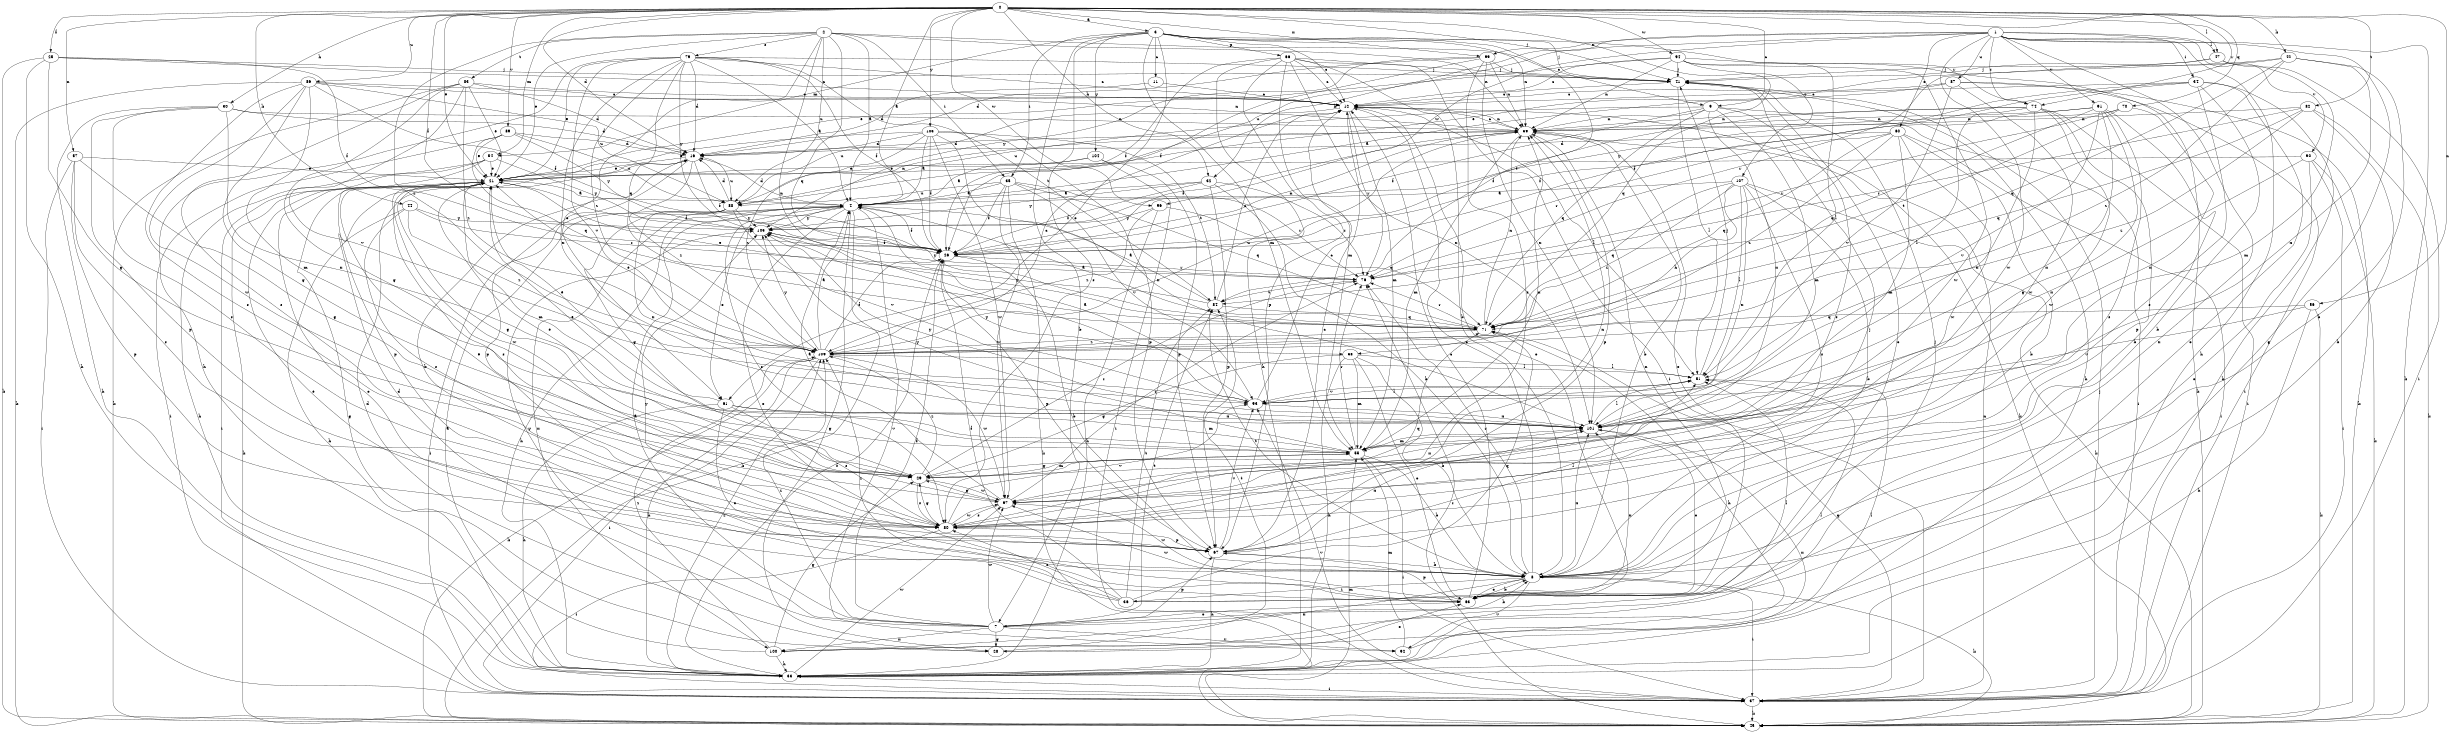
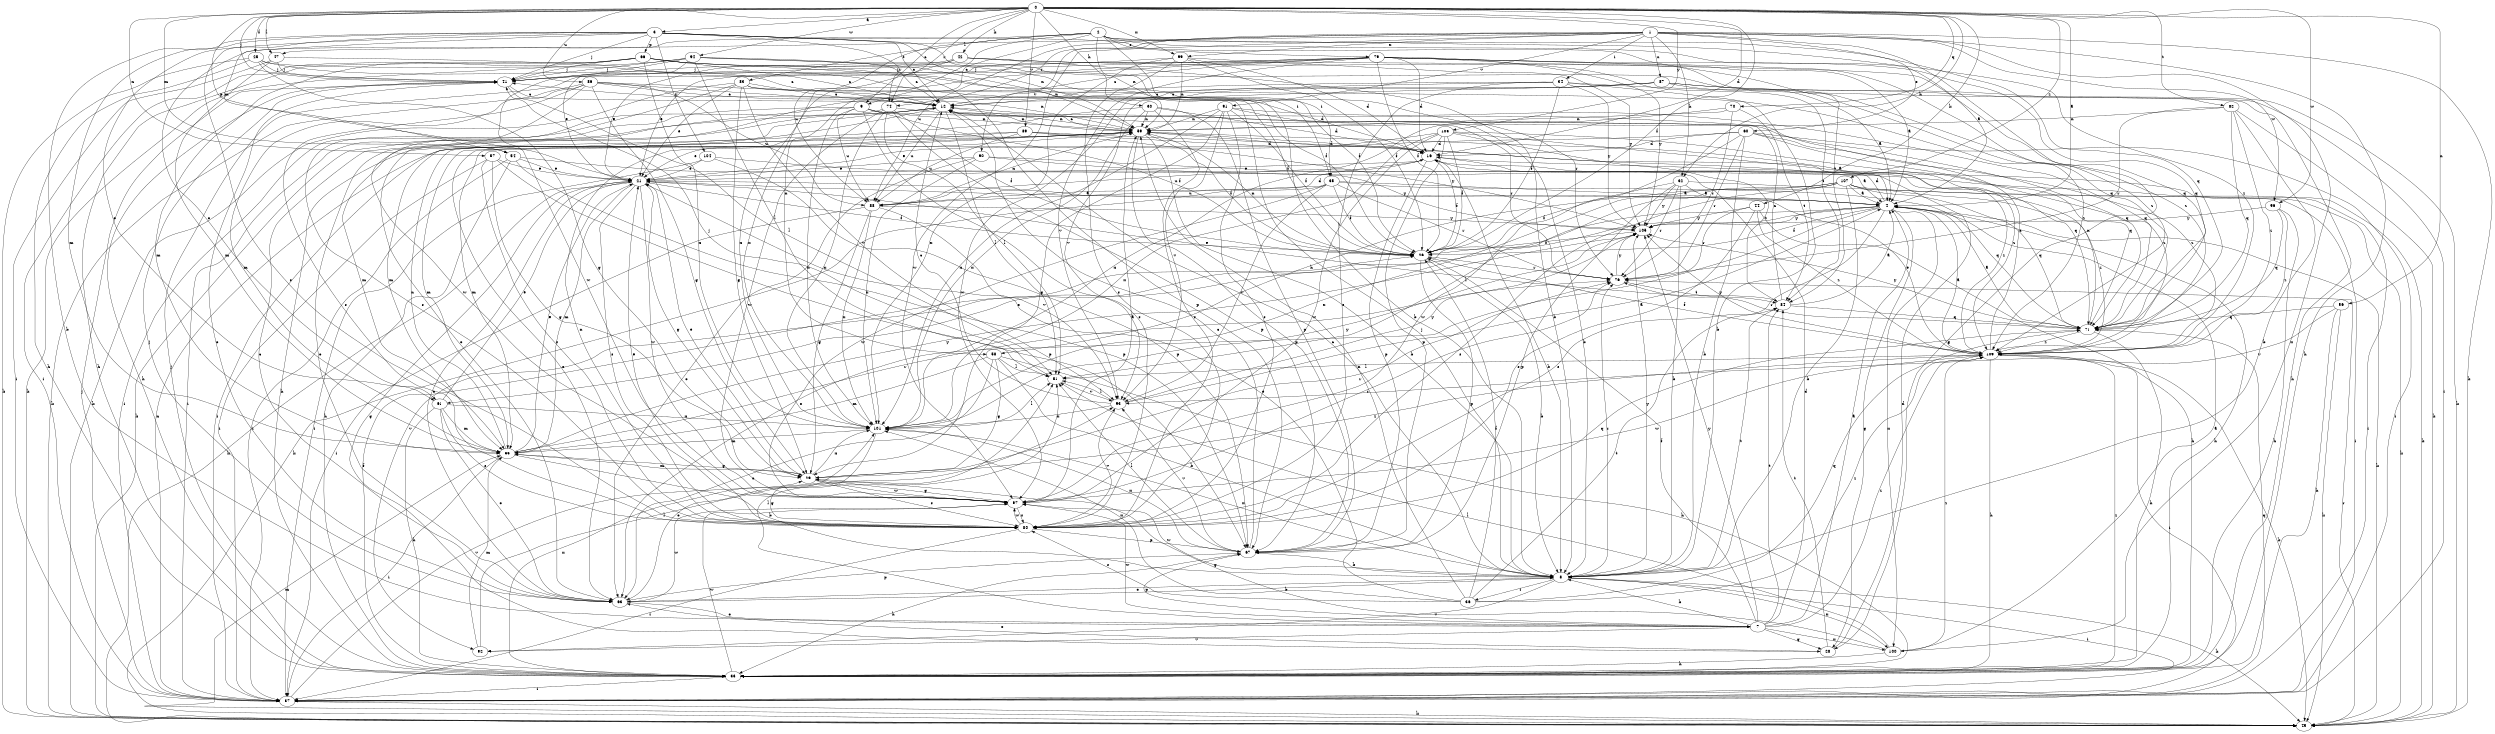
(619, 51) -> none
(1156, 82) -> none
(446, 94) -> (222, 94)
(1249, 243) -> (2014, 243)
(205, 367) -> (172, 367)
(836, 390) -> (1127, 356)
none -> (2308, 657)
